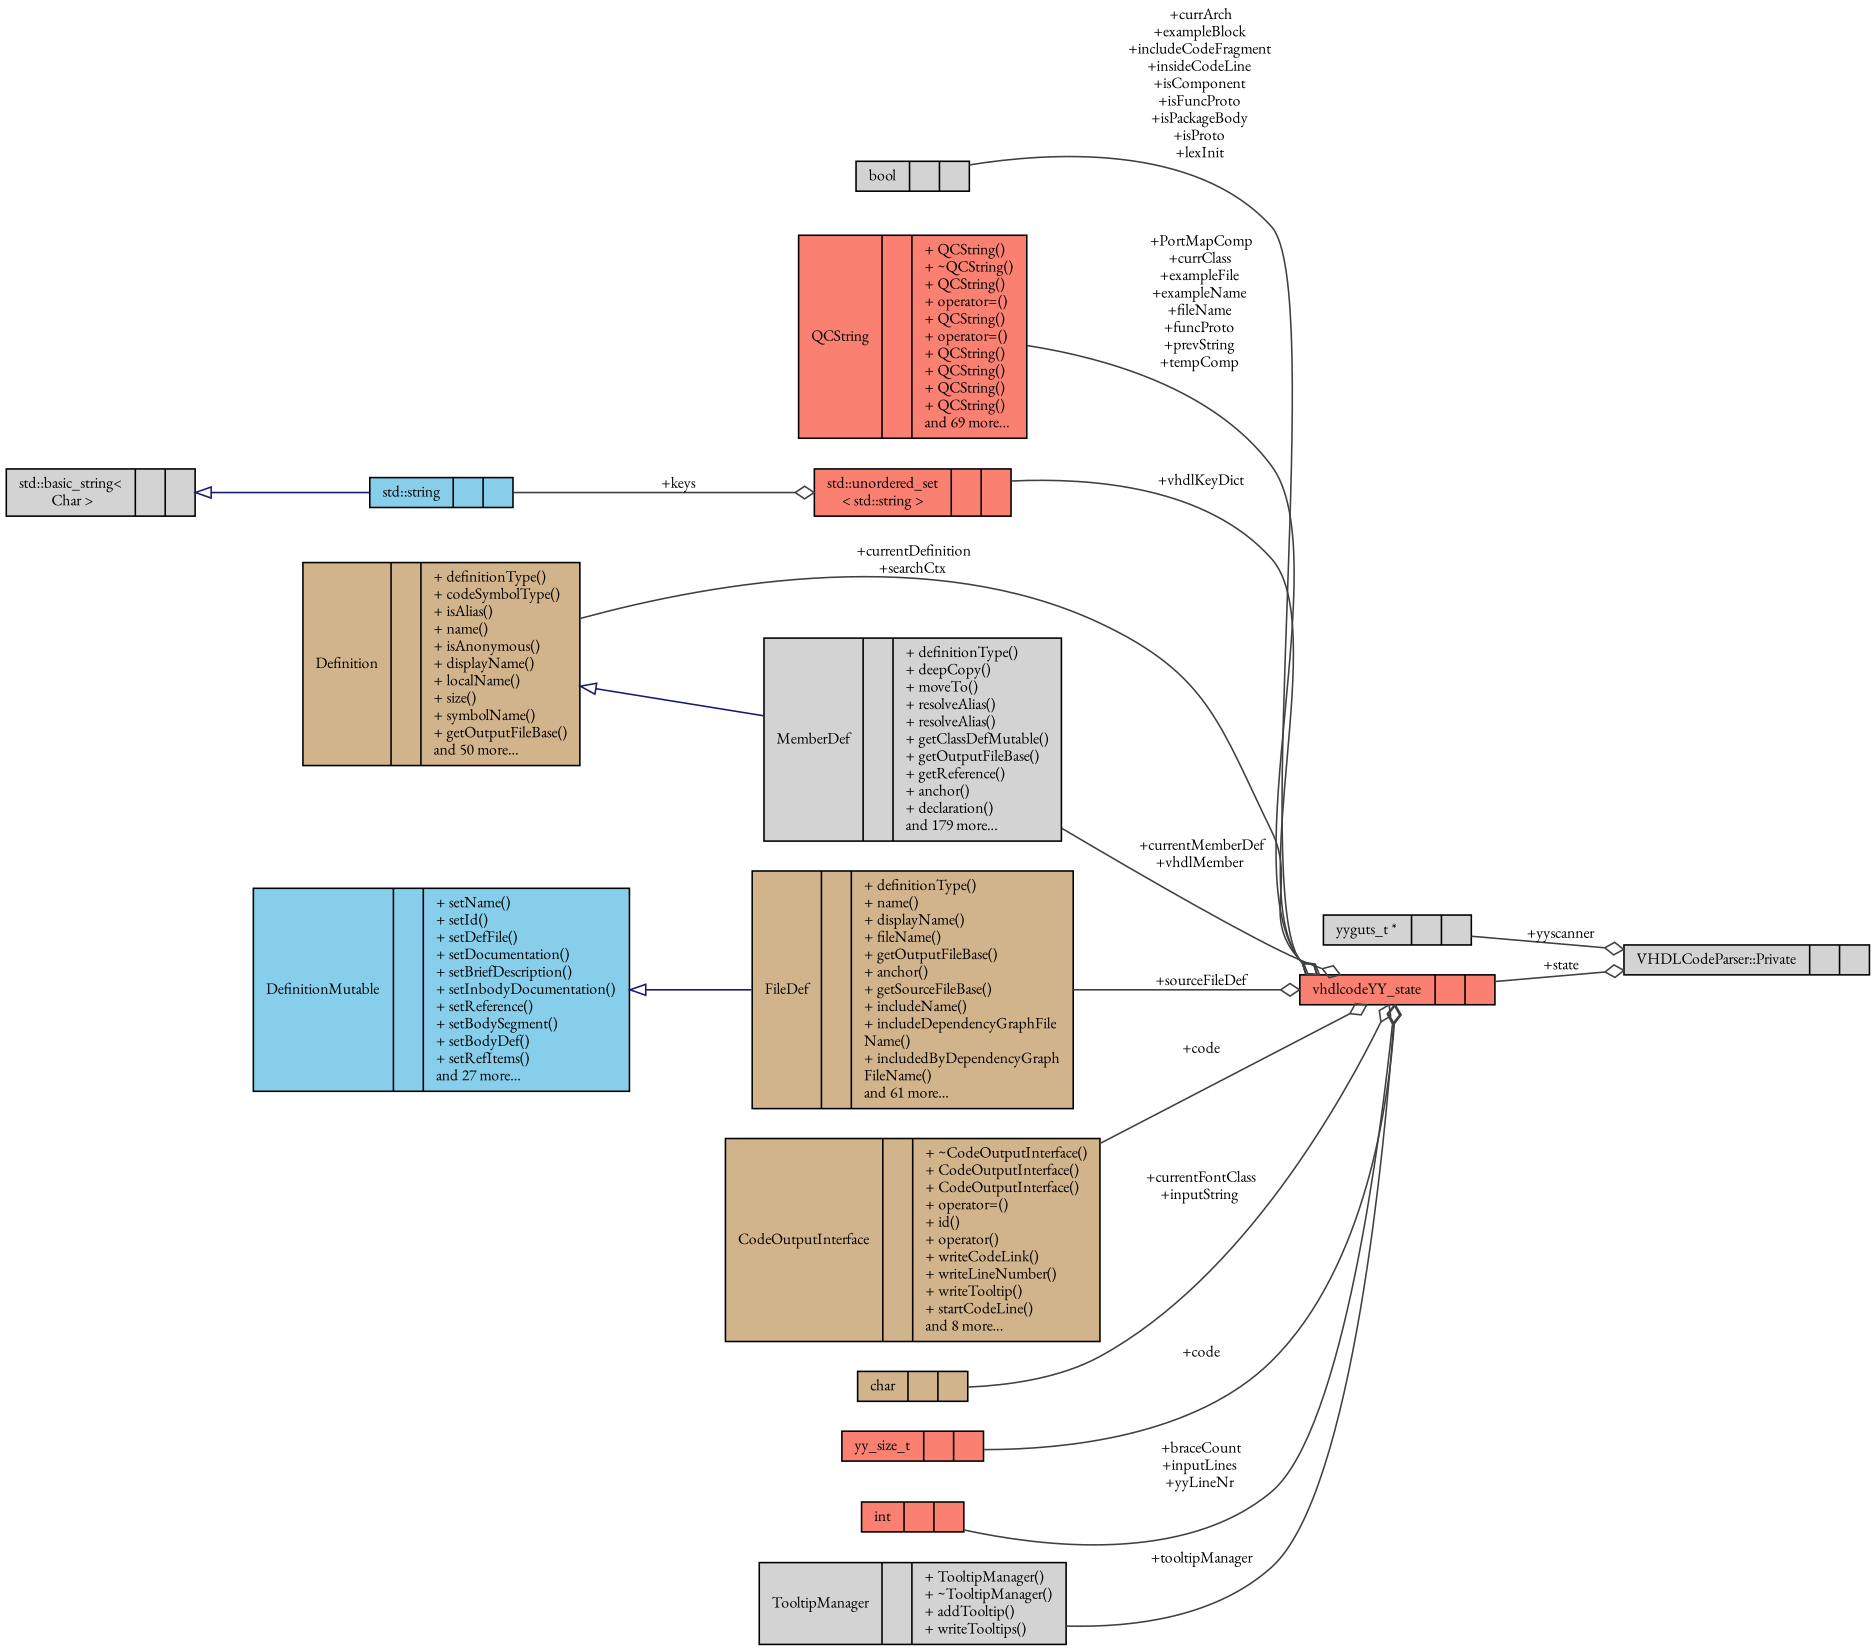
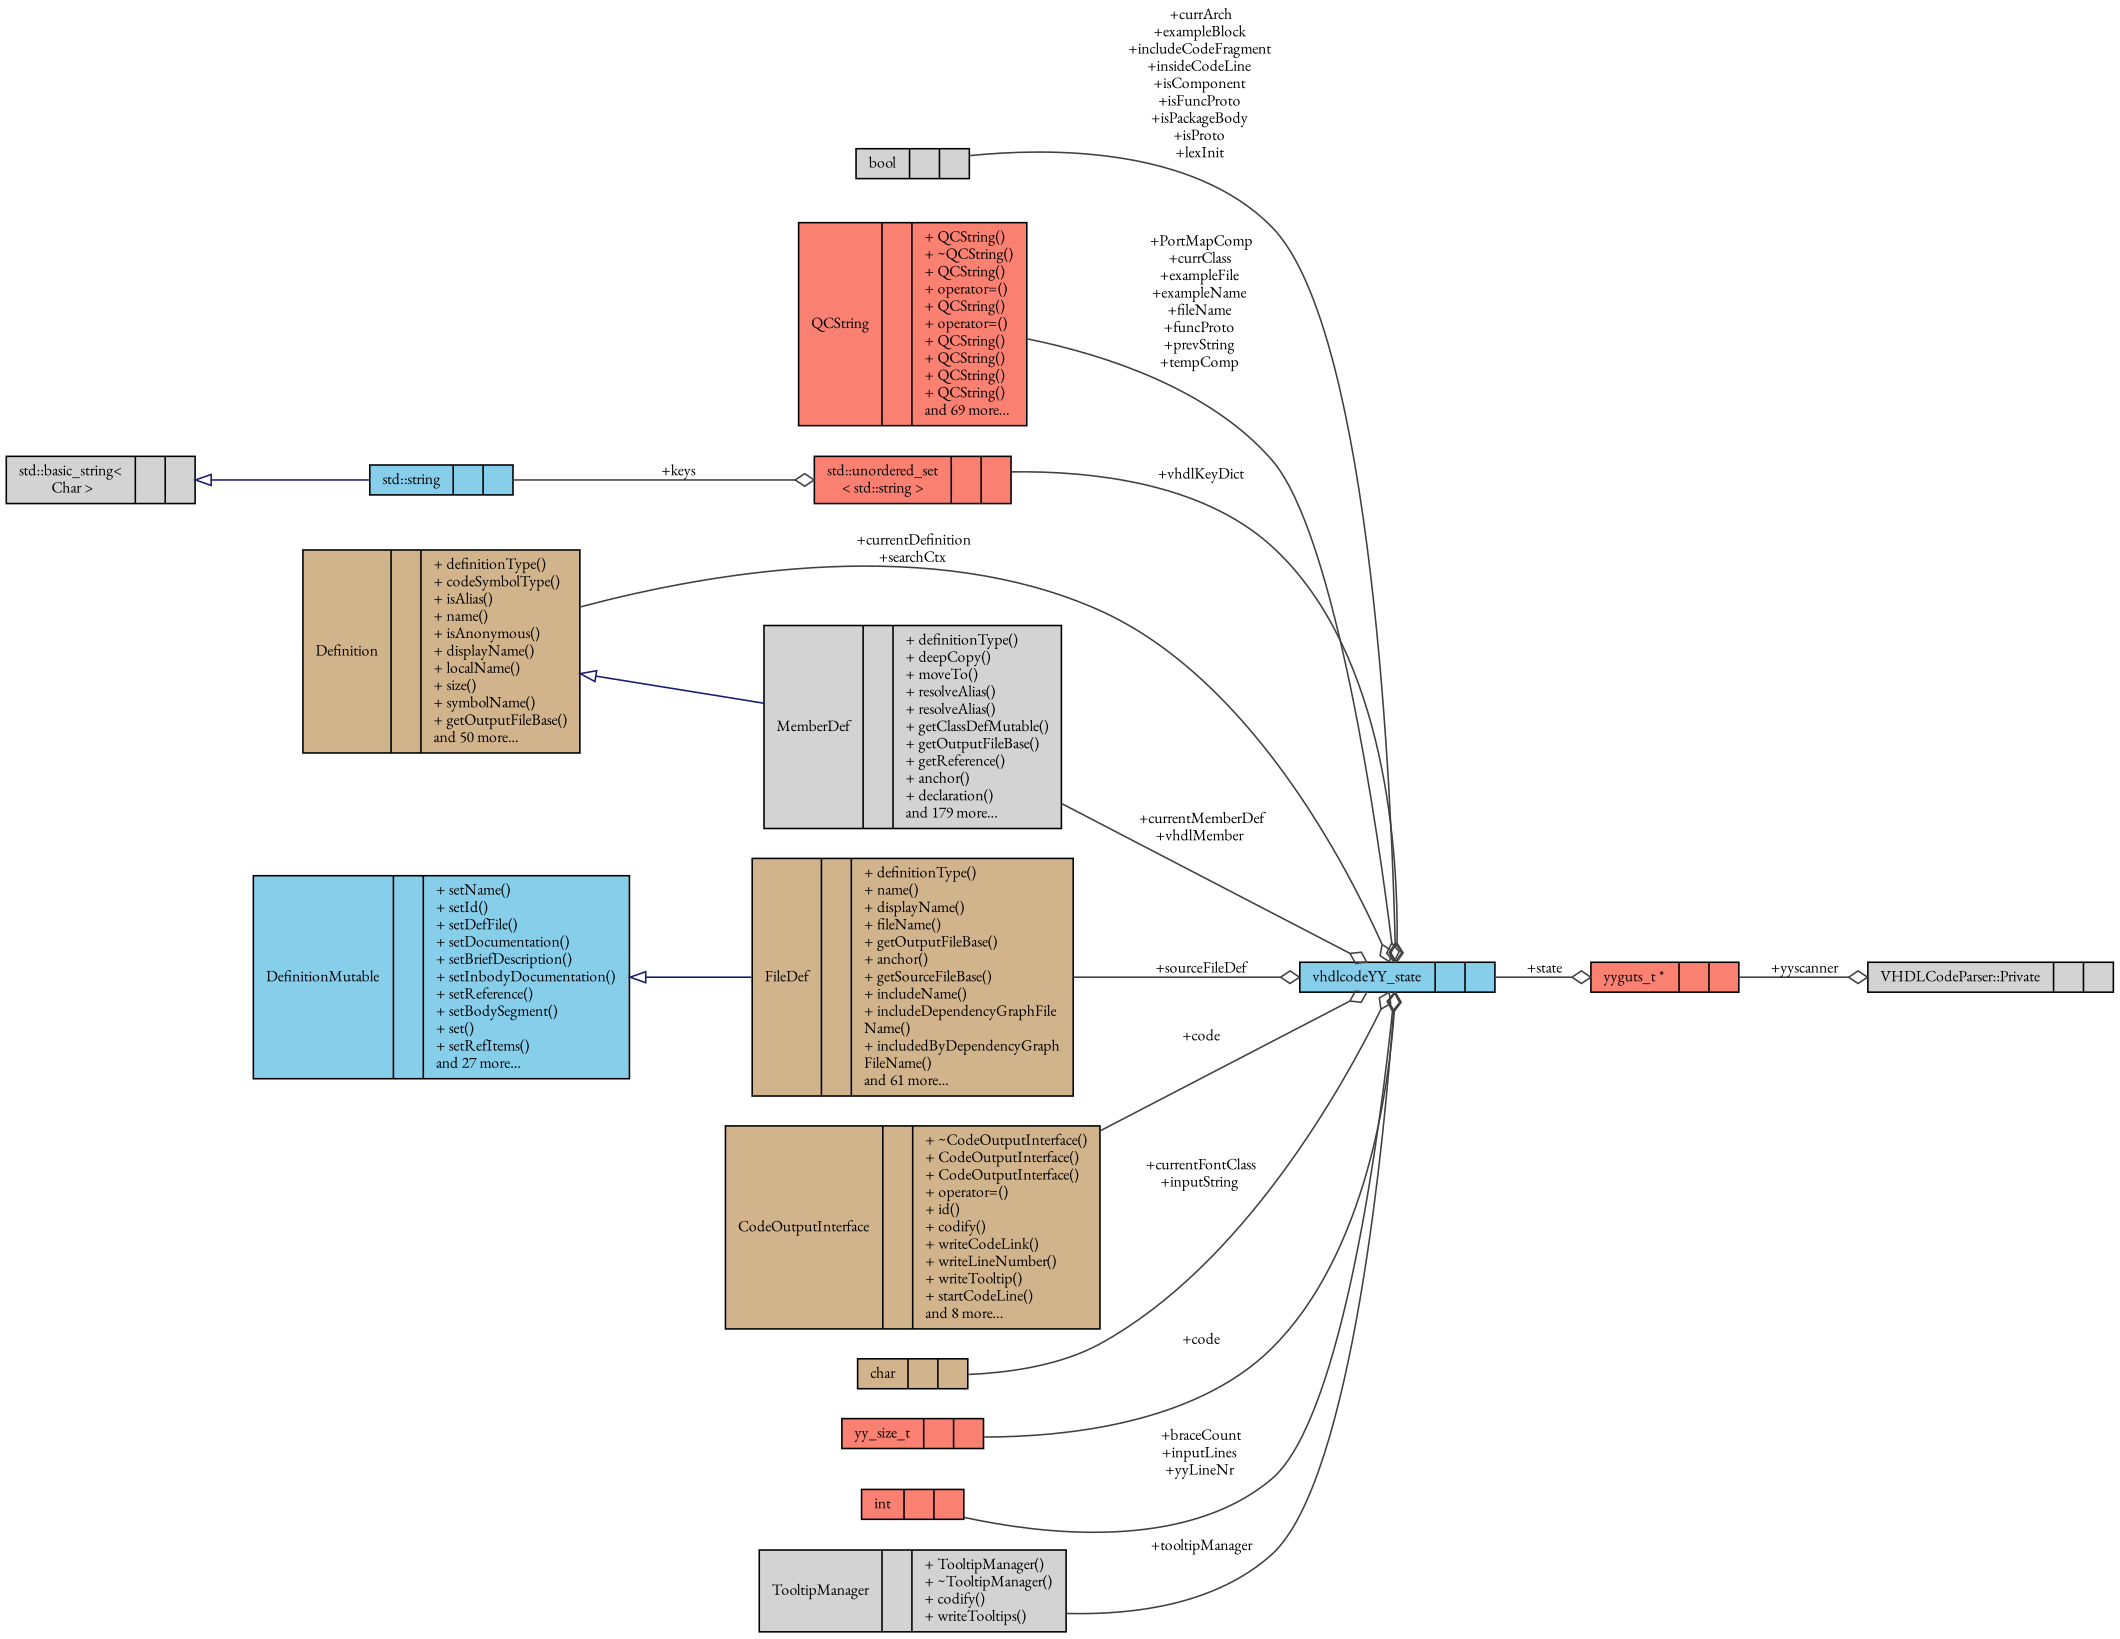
(1397, 930) -> (1665, 977)
(1550, 977) -> (1533, 977)
(1397, 990) -> (1397, 977)
(483, 1041) -> (456, 1028)
(962, 1239) -> (956, 1227)
(970, 1611) -> (955, 1599)
